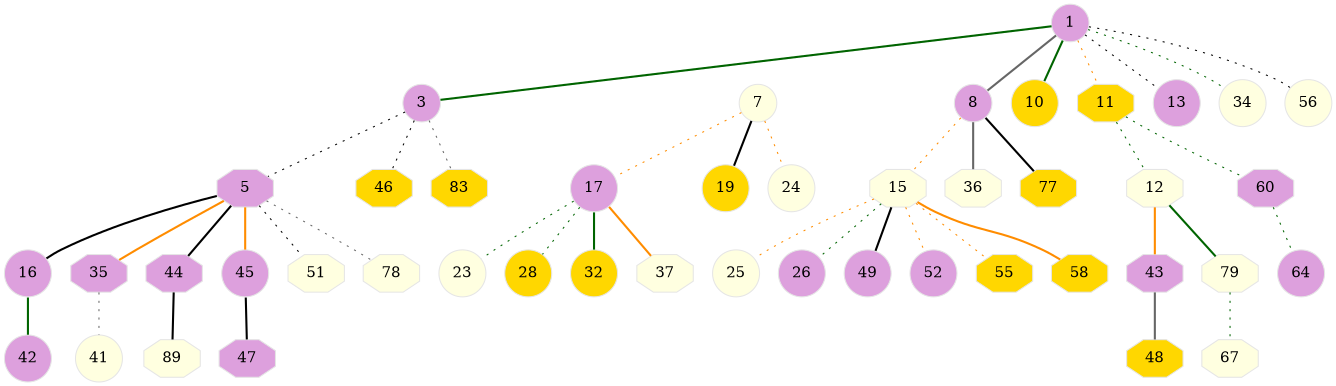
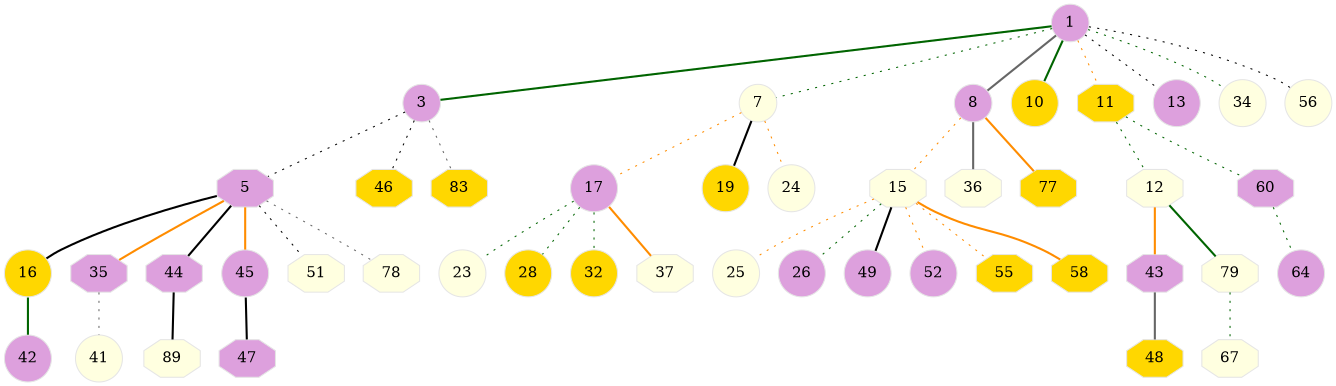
none -> (914, 63)
(1010, 145) -> (1010, 145)
(594, 231) -> (594, 231)
(28, 273) -> (28, 273)
